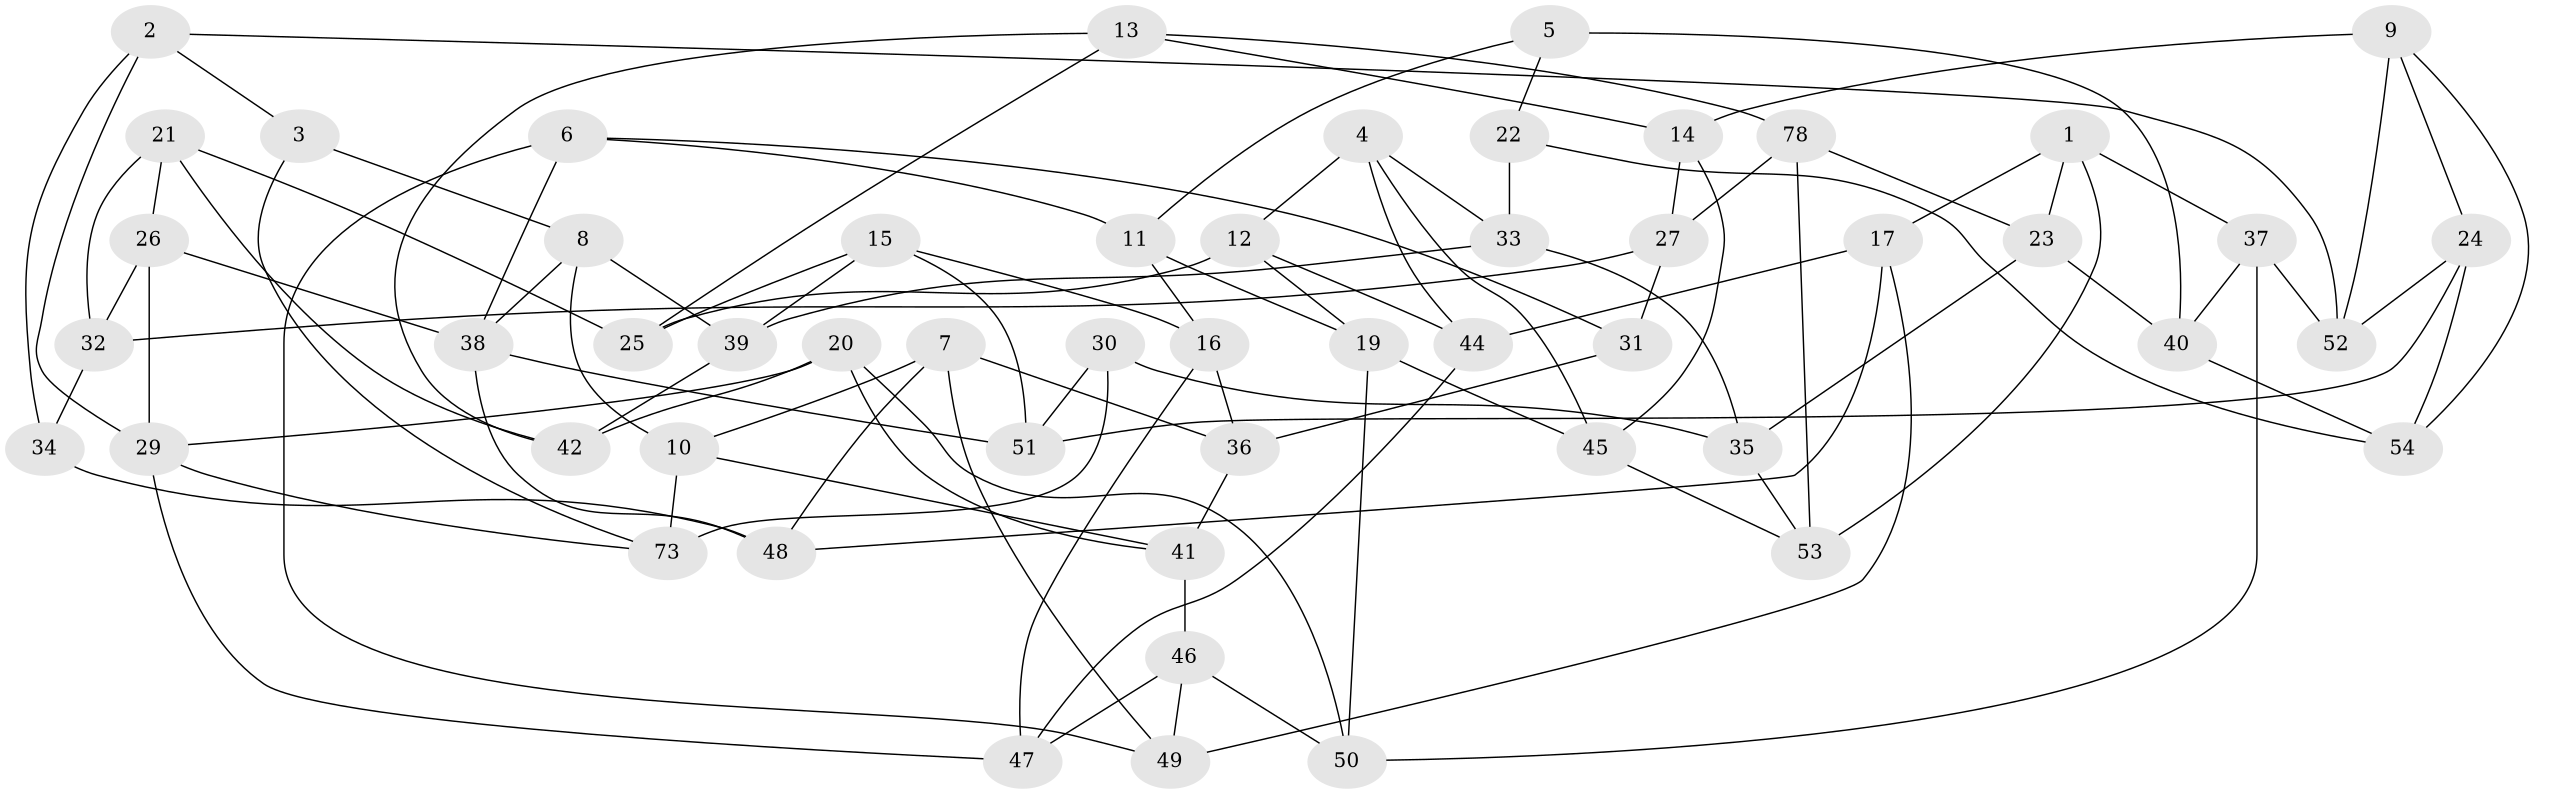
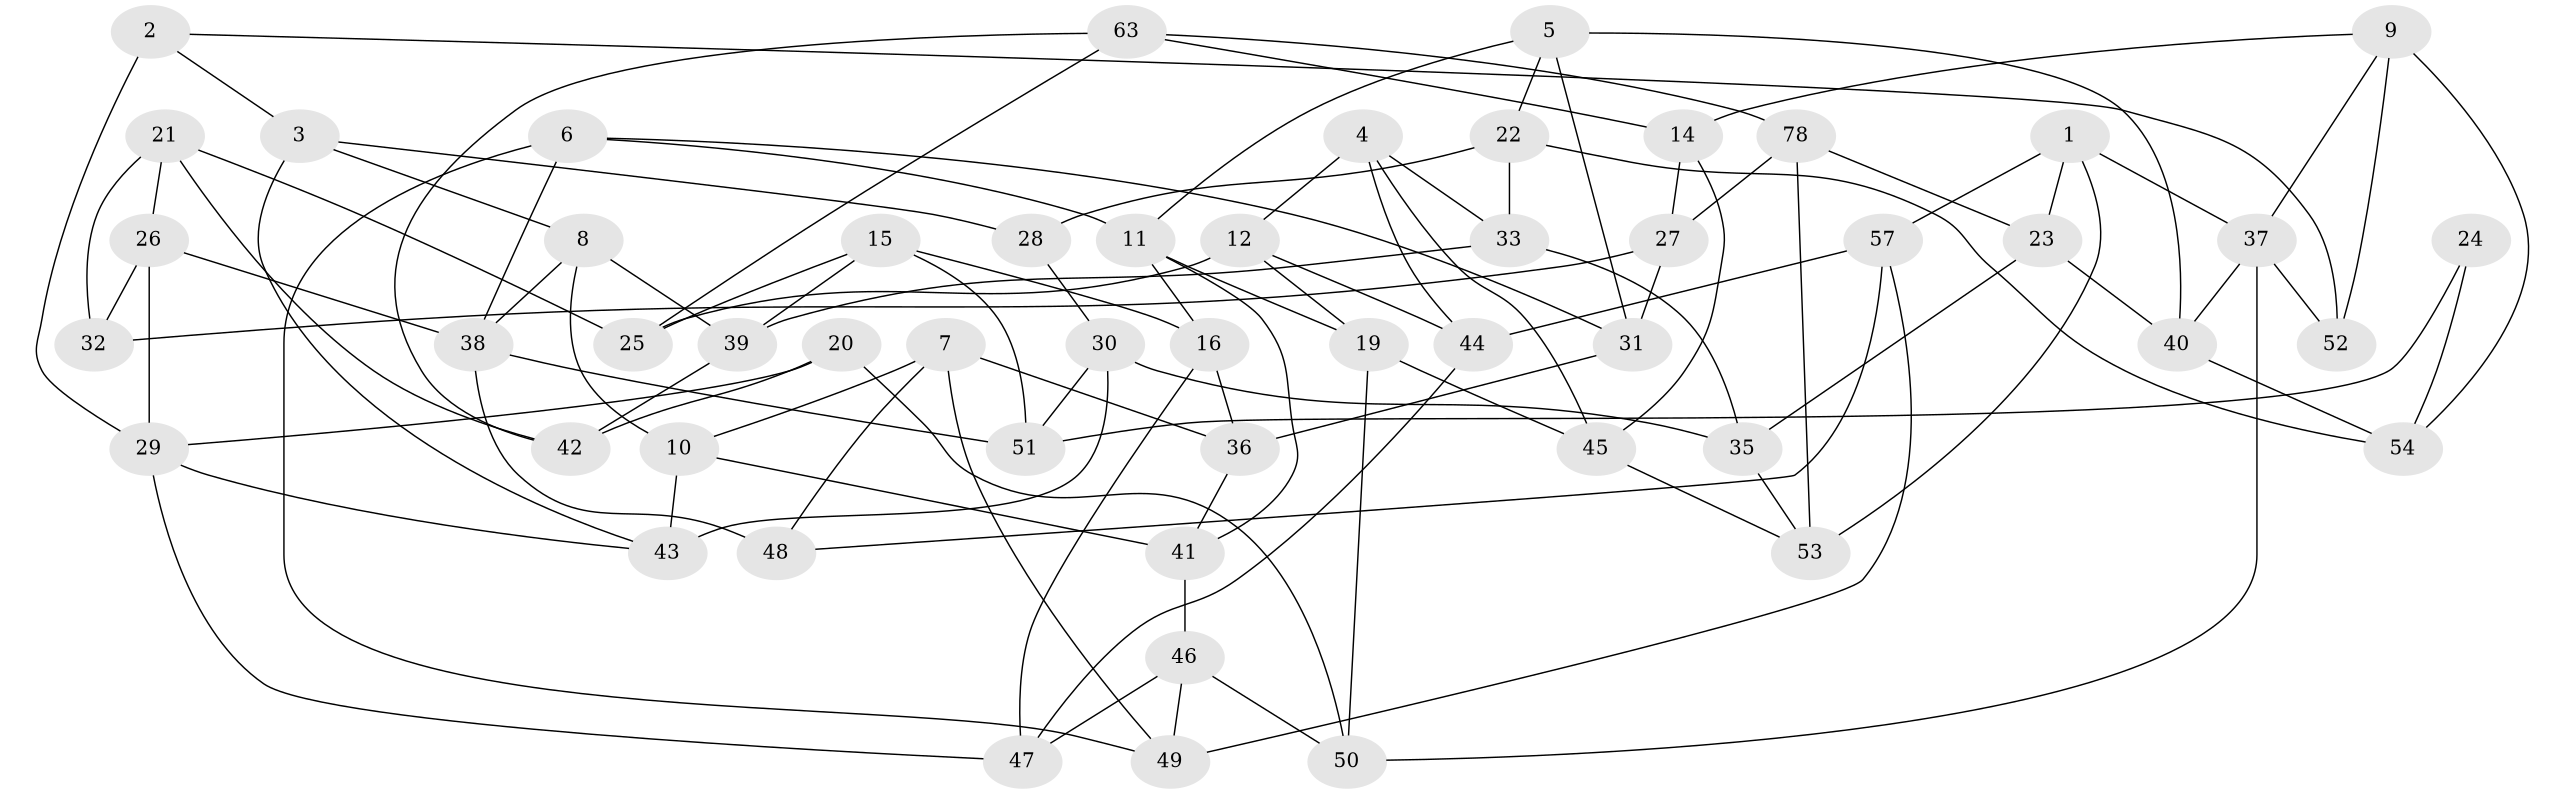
(1127, 32) -> (1127, 32)
(2431, 136) -> (2324, 136)
none -> (1591, 188)
none -> (1031, 240)
(1883, 240) -> (1883, 240)
(2404, 293) -> none
(45, 449) -> none
(963, 498) -> (1288, 387)
(668, 553) -> (668, 553)
